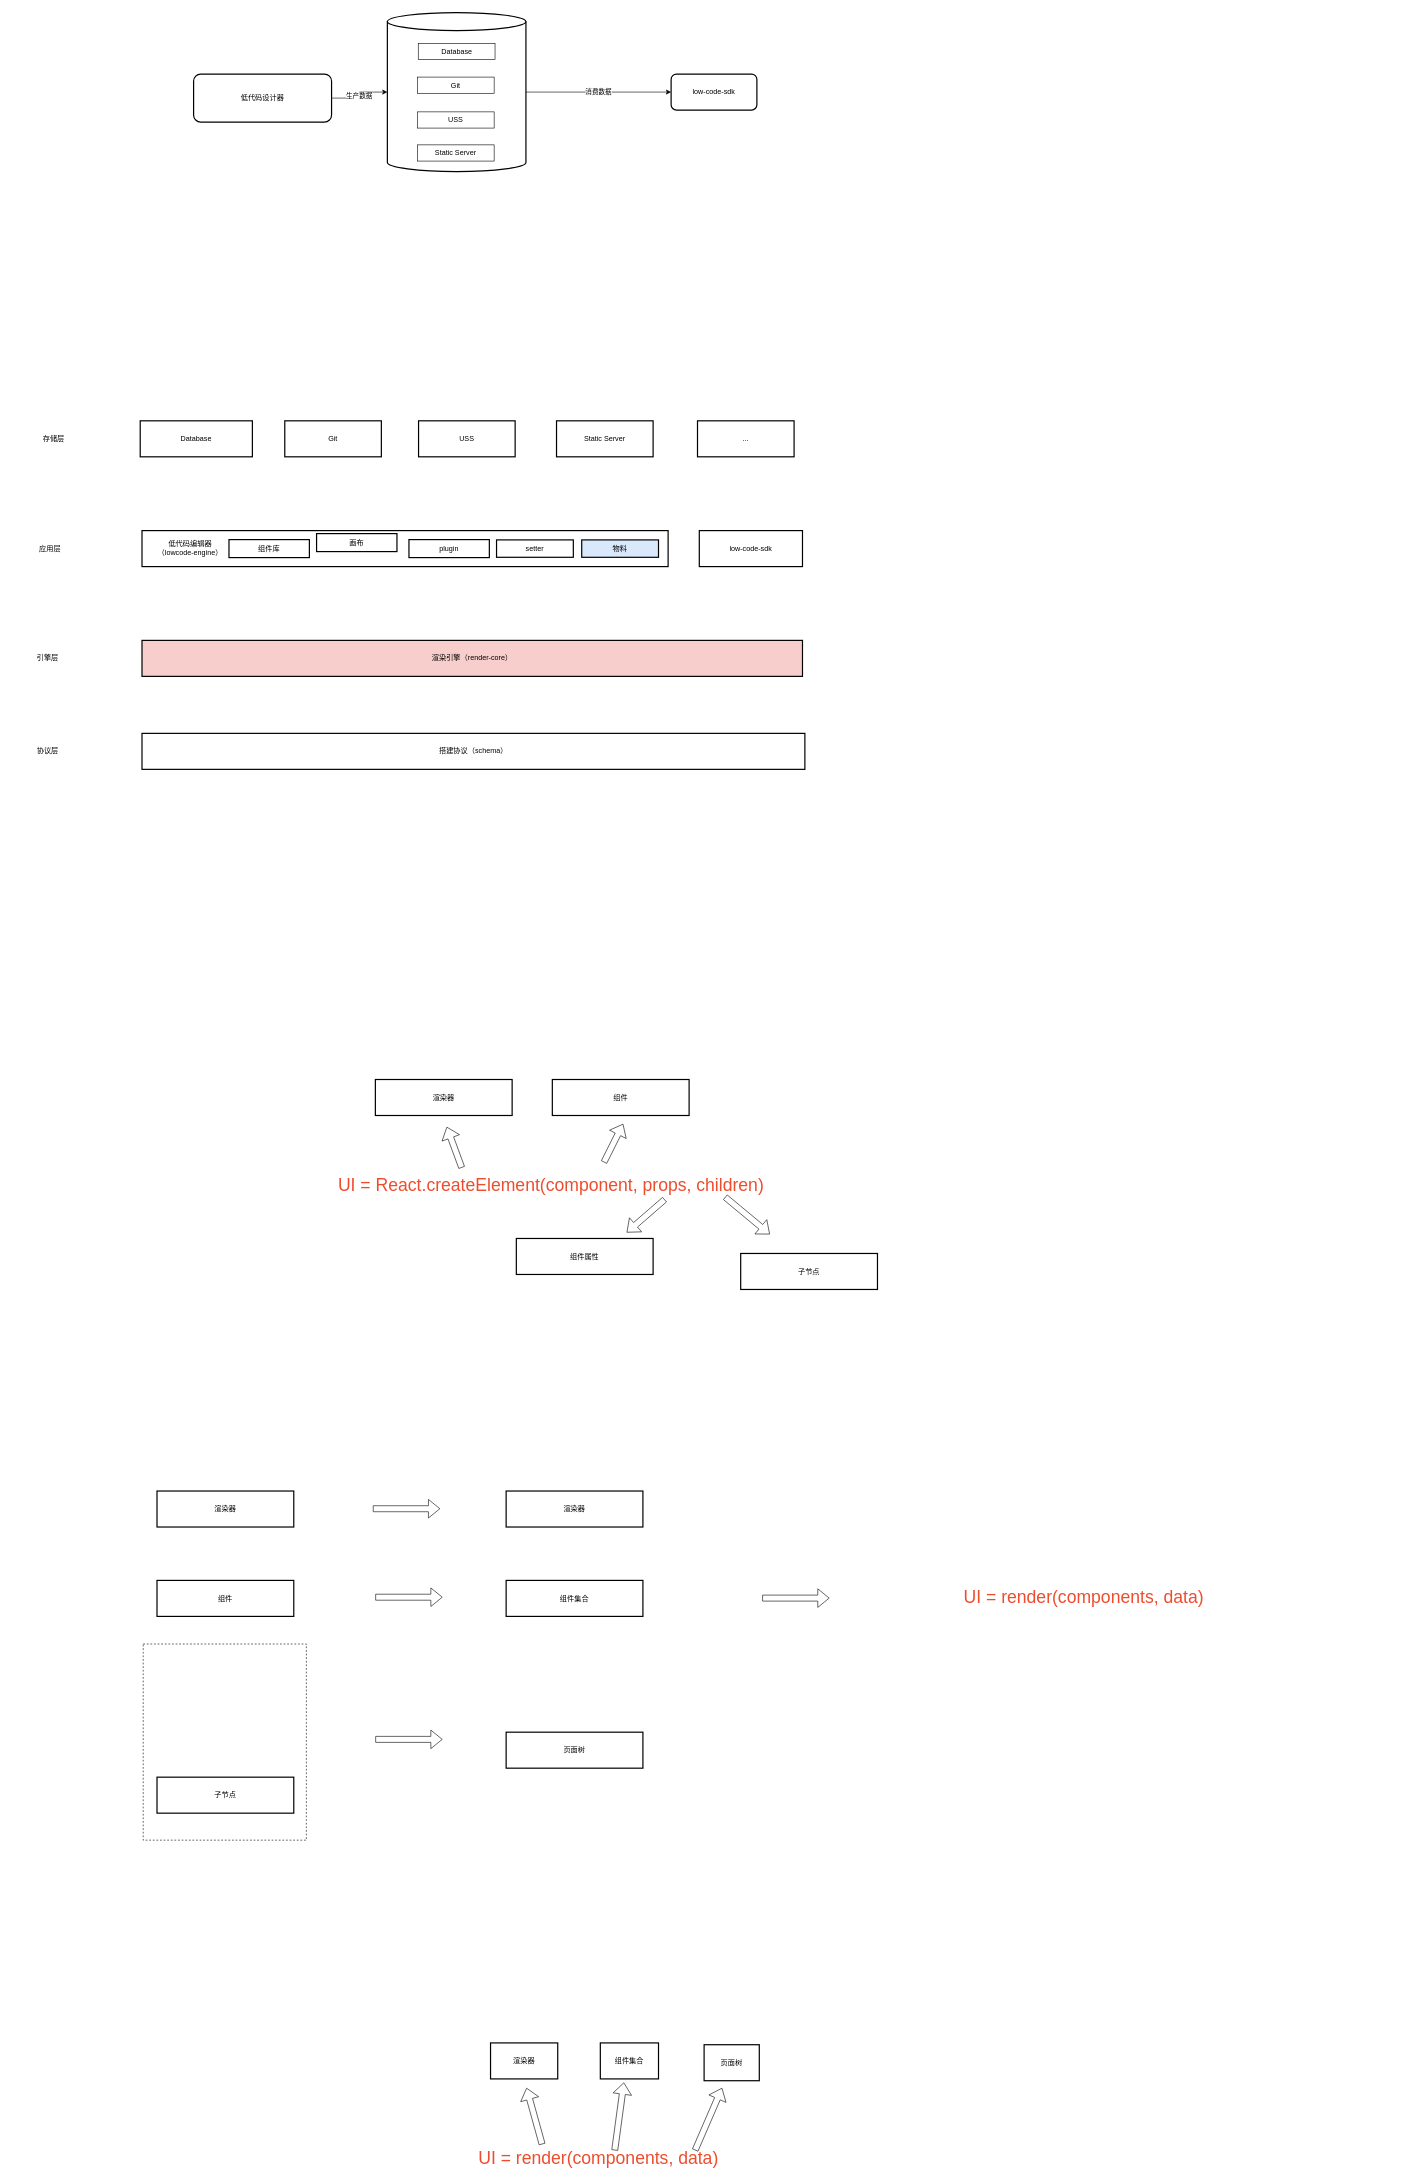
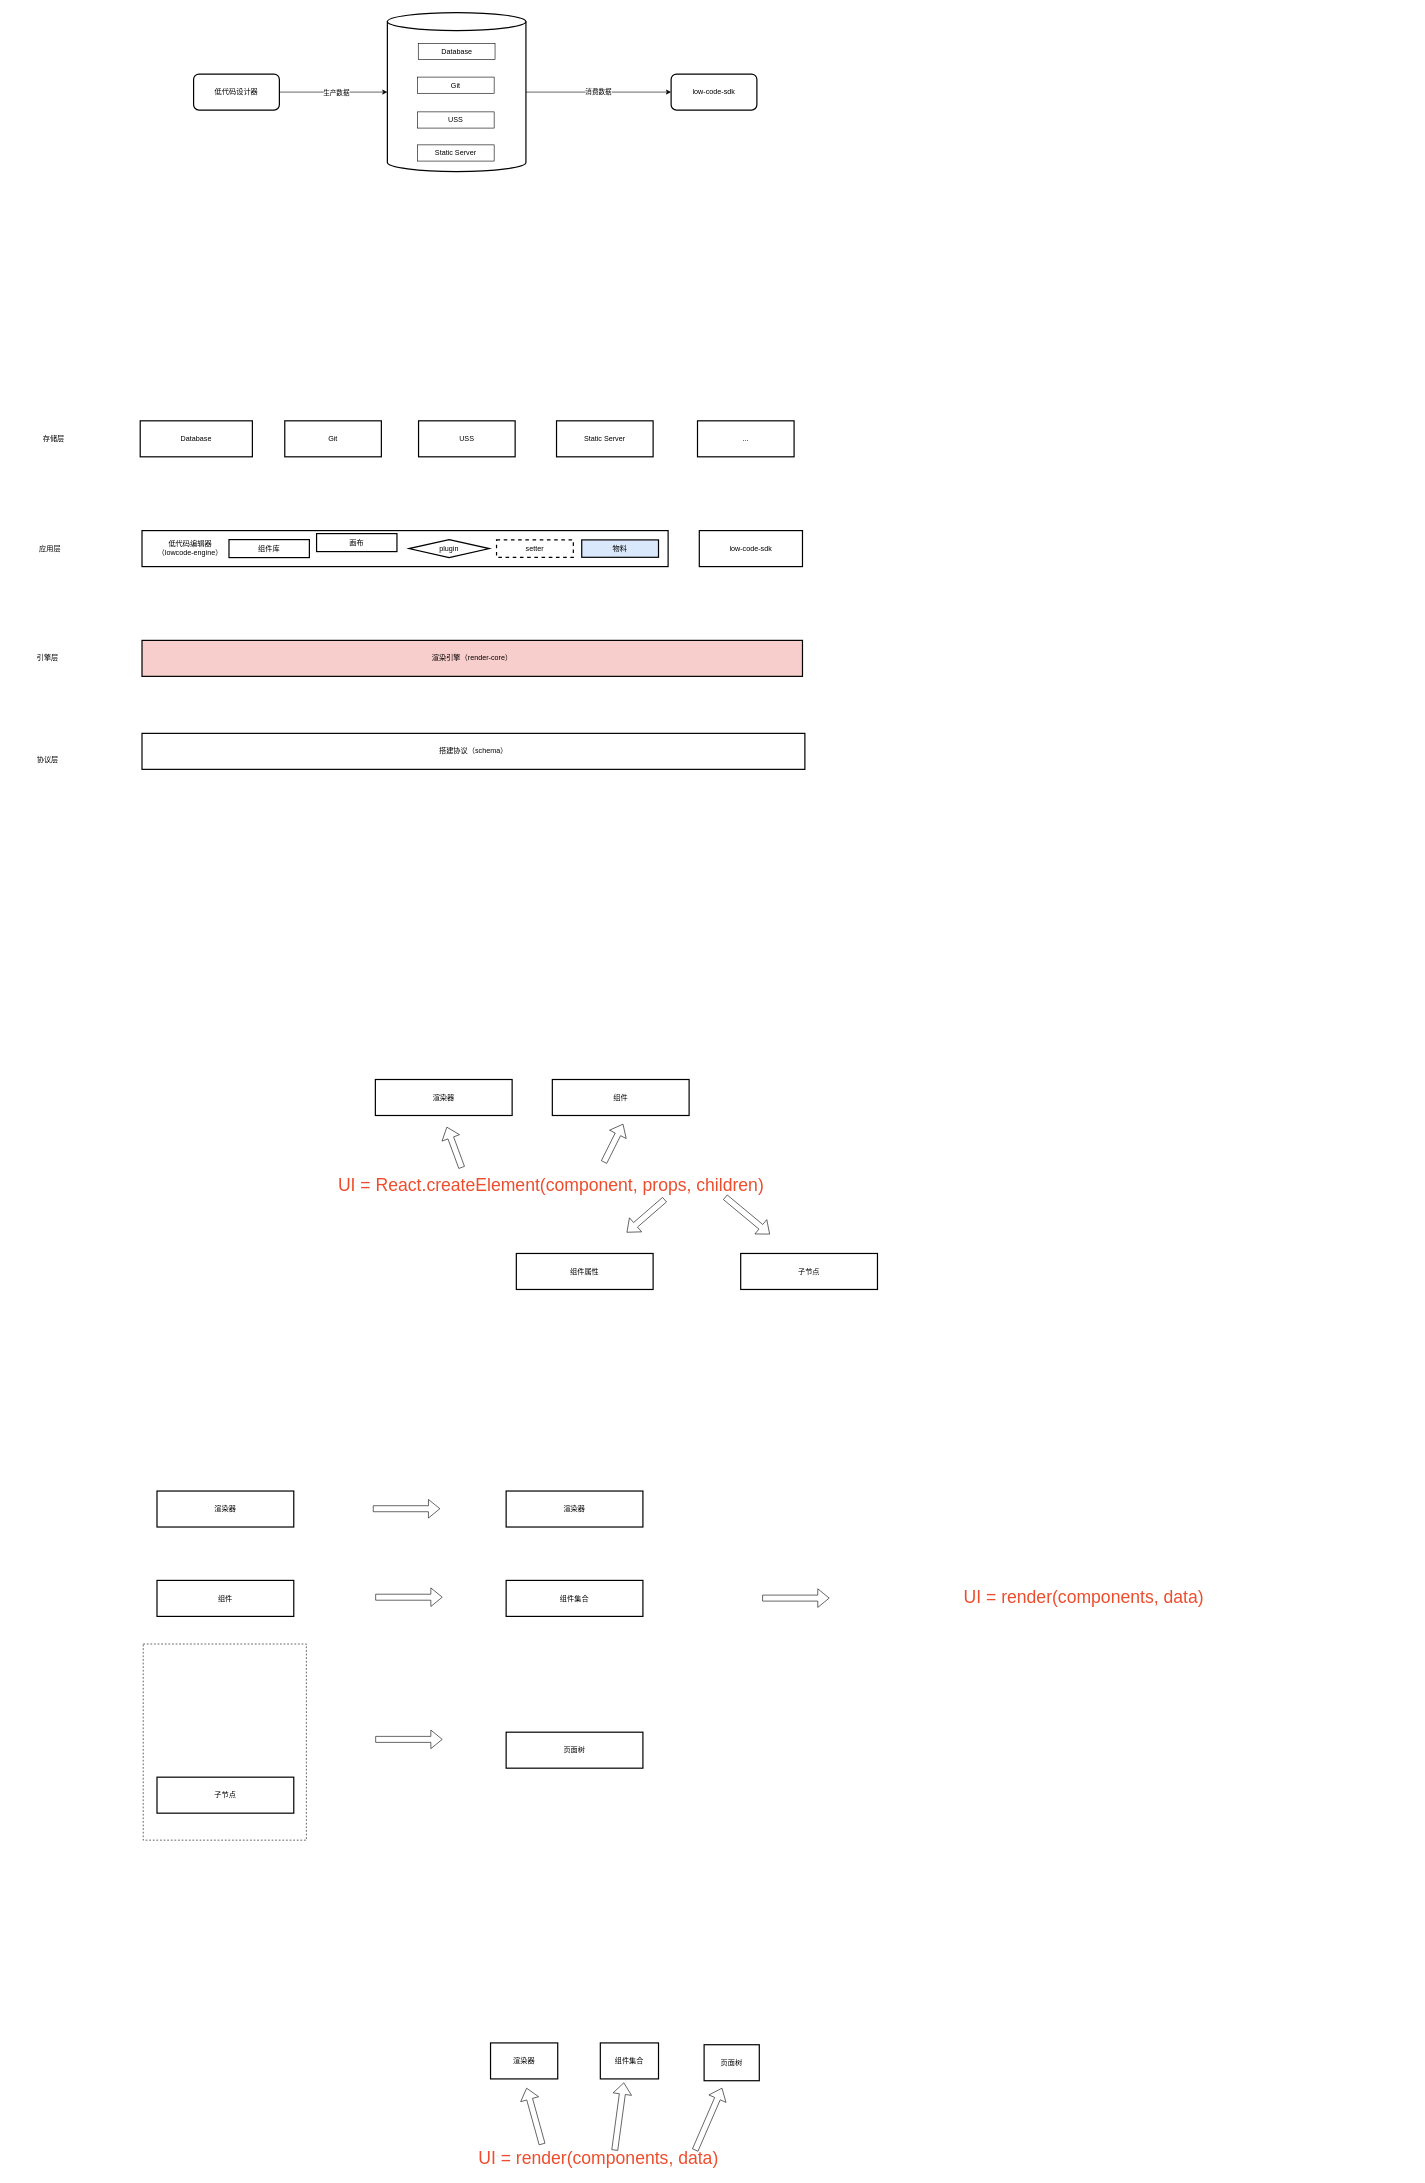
(263, 98) -> (236, 92)
(449, 549) -> (449, 549)
(535, 549) -> (535, 549)
(48, 752) -> (48, 761)
(585, 1257) -> (585, 1272)
